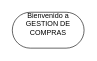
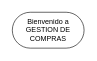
(48, 24) -> (48, 30)
